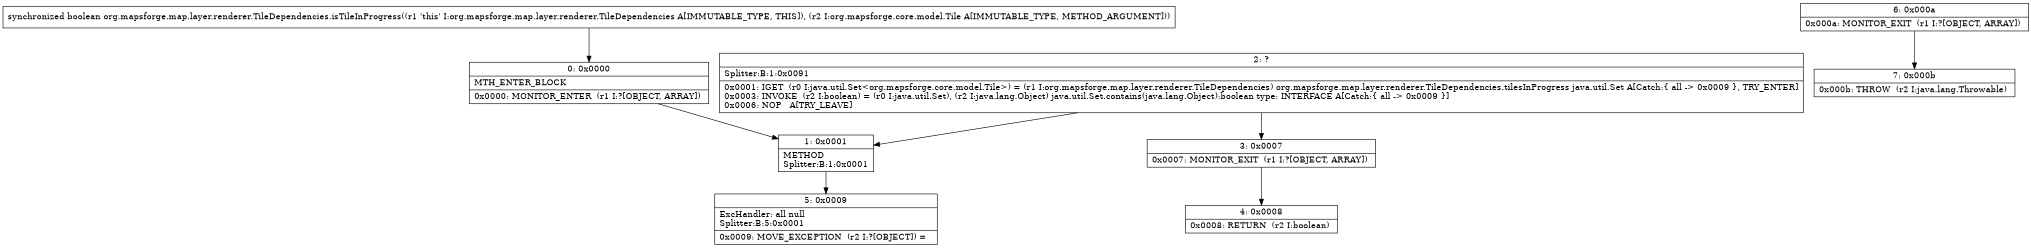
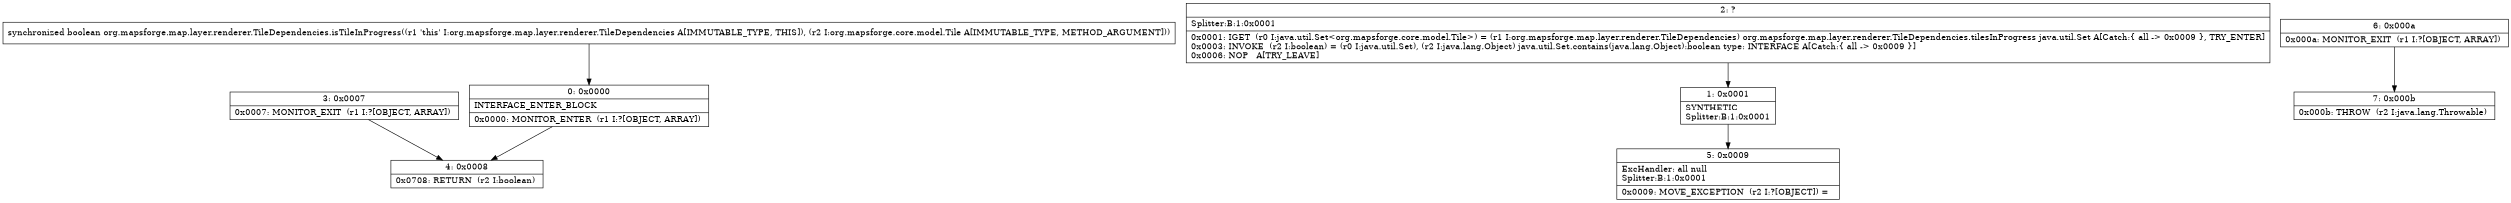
(767, 74) -> (1234, 24)
(521, 83) -> (536, 106)
(715, 120) -> (524, 142)
(1261, 123) -> none
(804, 155) -> (1712, 108)
(762, 223) -> (1664, 178)
(1261, 226) -> (467, 181)
